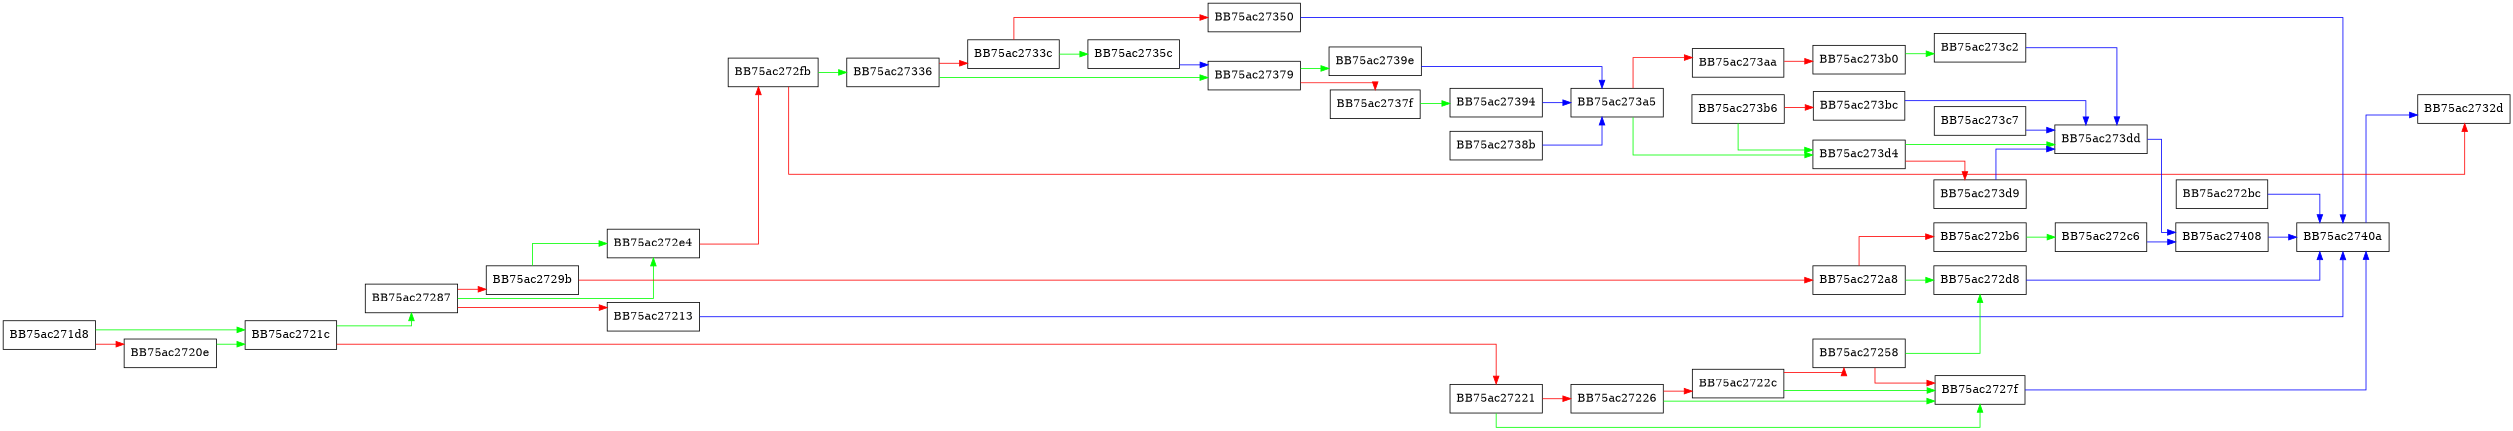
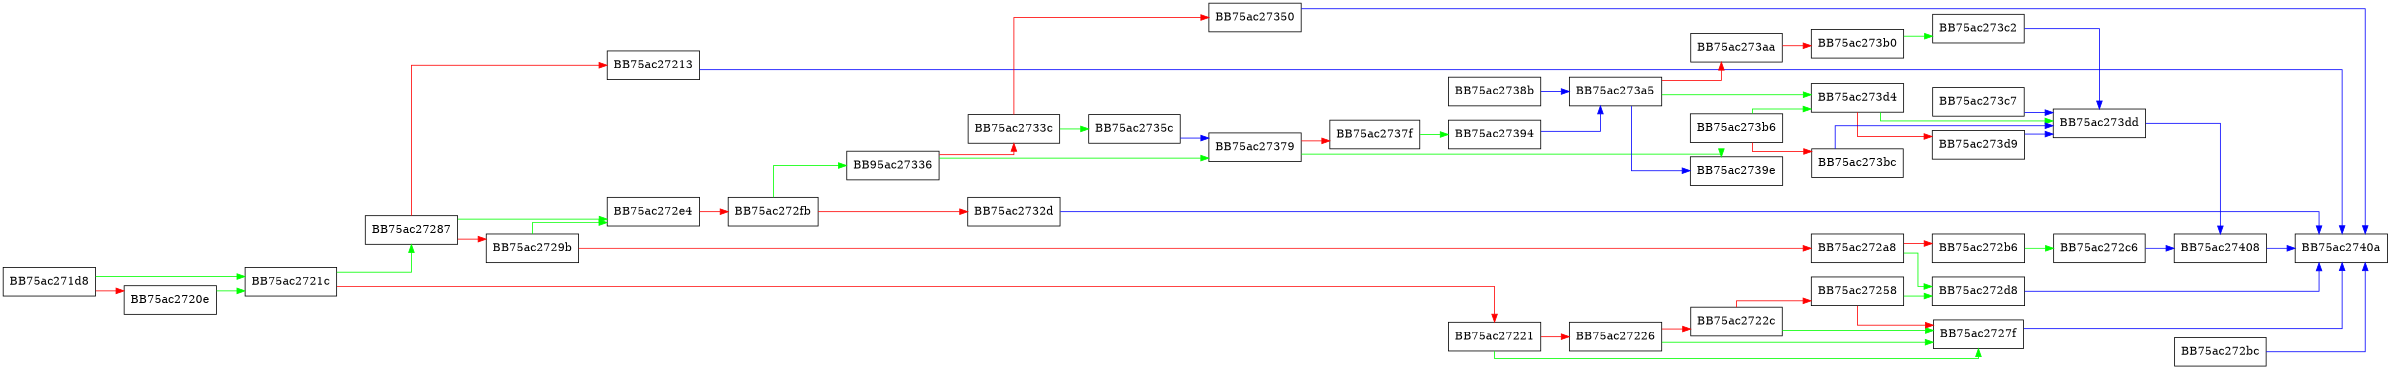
(1519, 67) -> (1631, 164)
(893, 72) -> (893, 166)
(2366, 147) -> (1697, 212)
